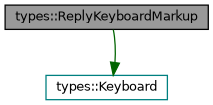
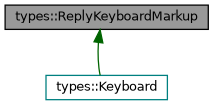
(115, 46) -> (98, 59)
